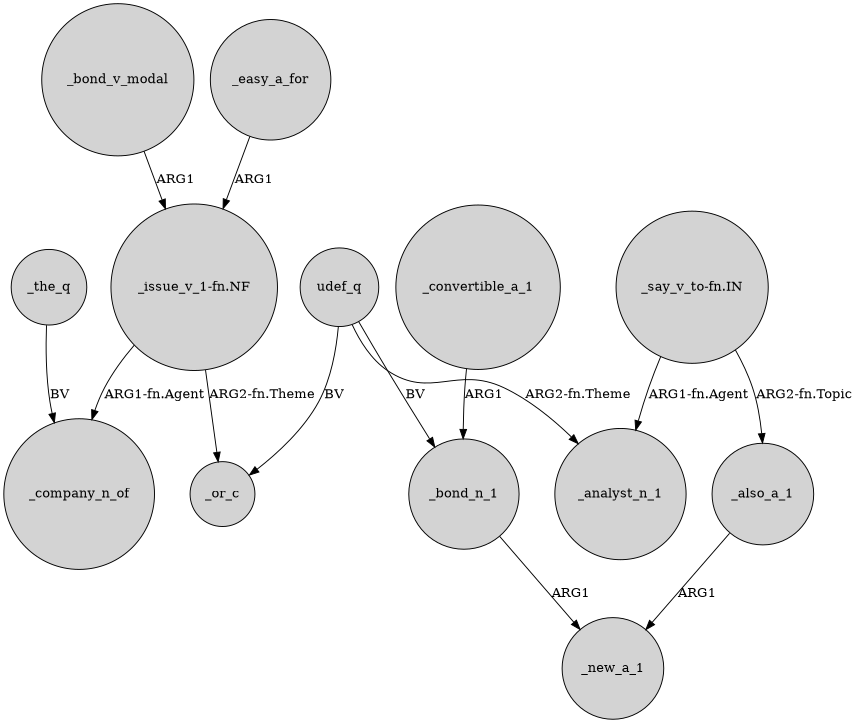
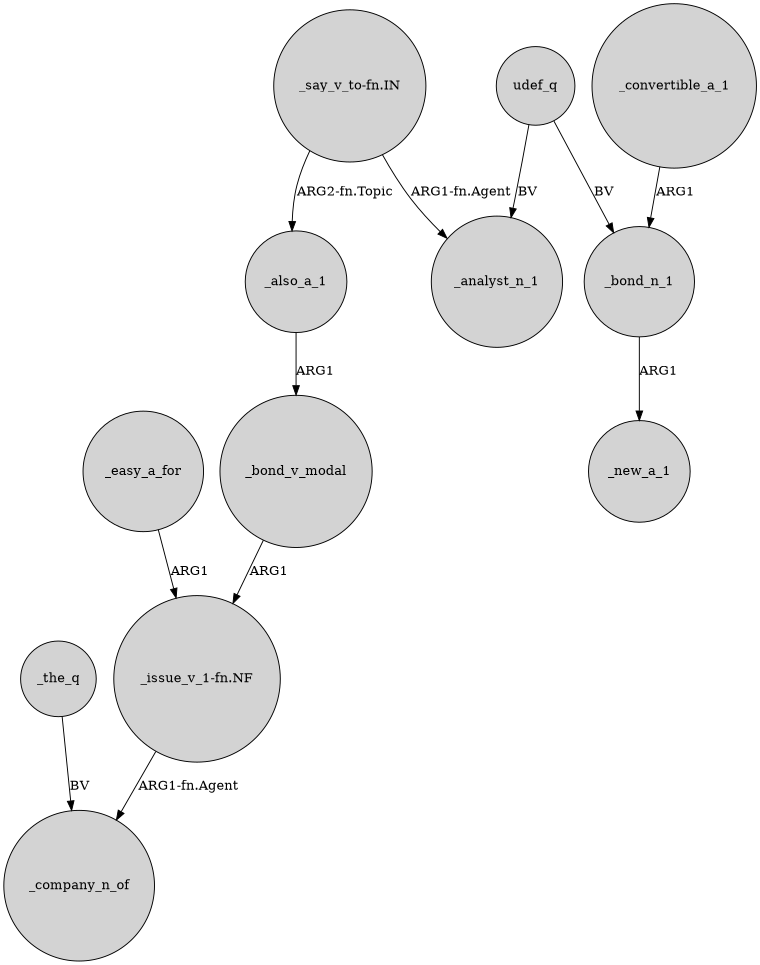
(578, 395) -> (528, 192)
(223, 494) -> none
(691, 578) -> (296, 359)
